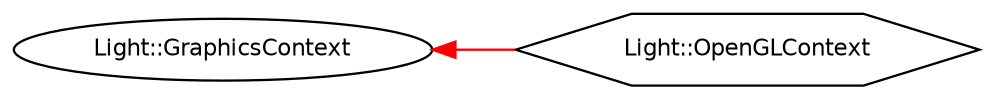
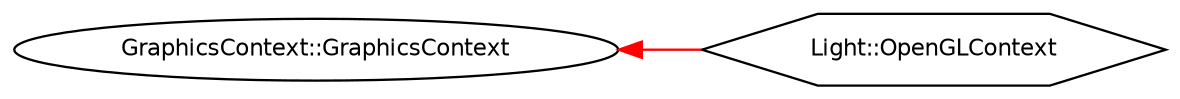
(223, 50) -> (316, 50)
